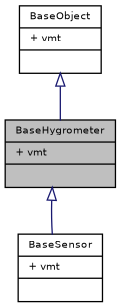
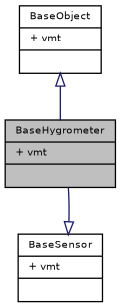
(52, 218) -> (69, 204)
